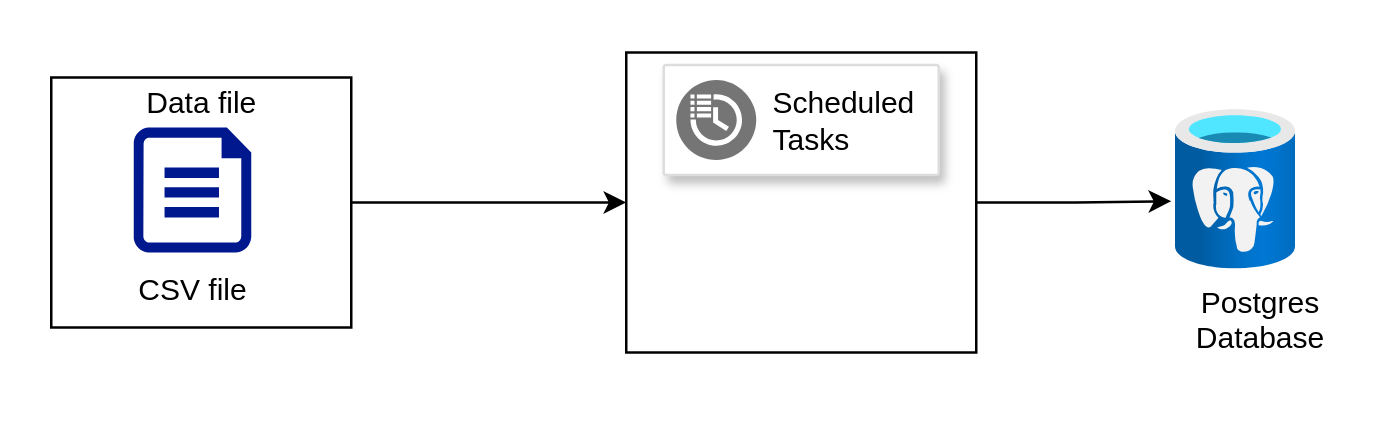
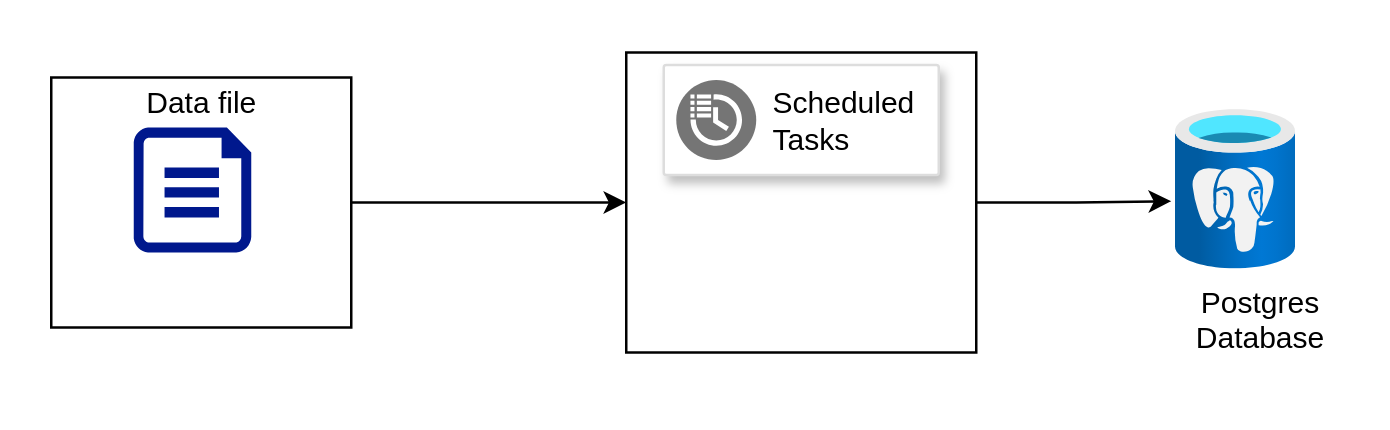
(193, 290) -> none
